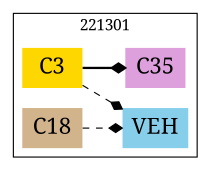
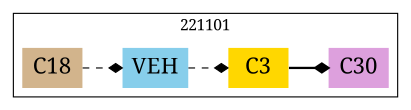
(105, 26) -> (206, 26)
(155, 68) -> (359, 68)
(97, 94) -> (202, 68)
